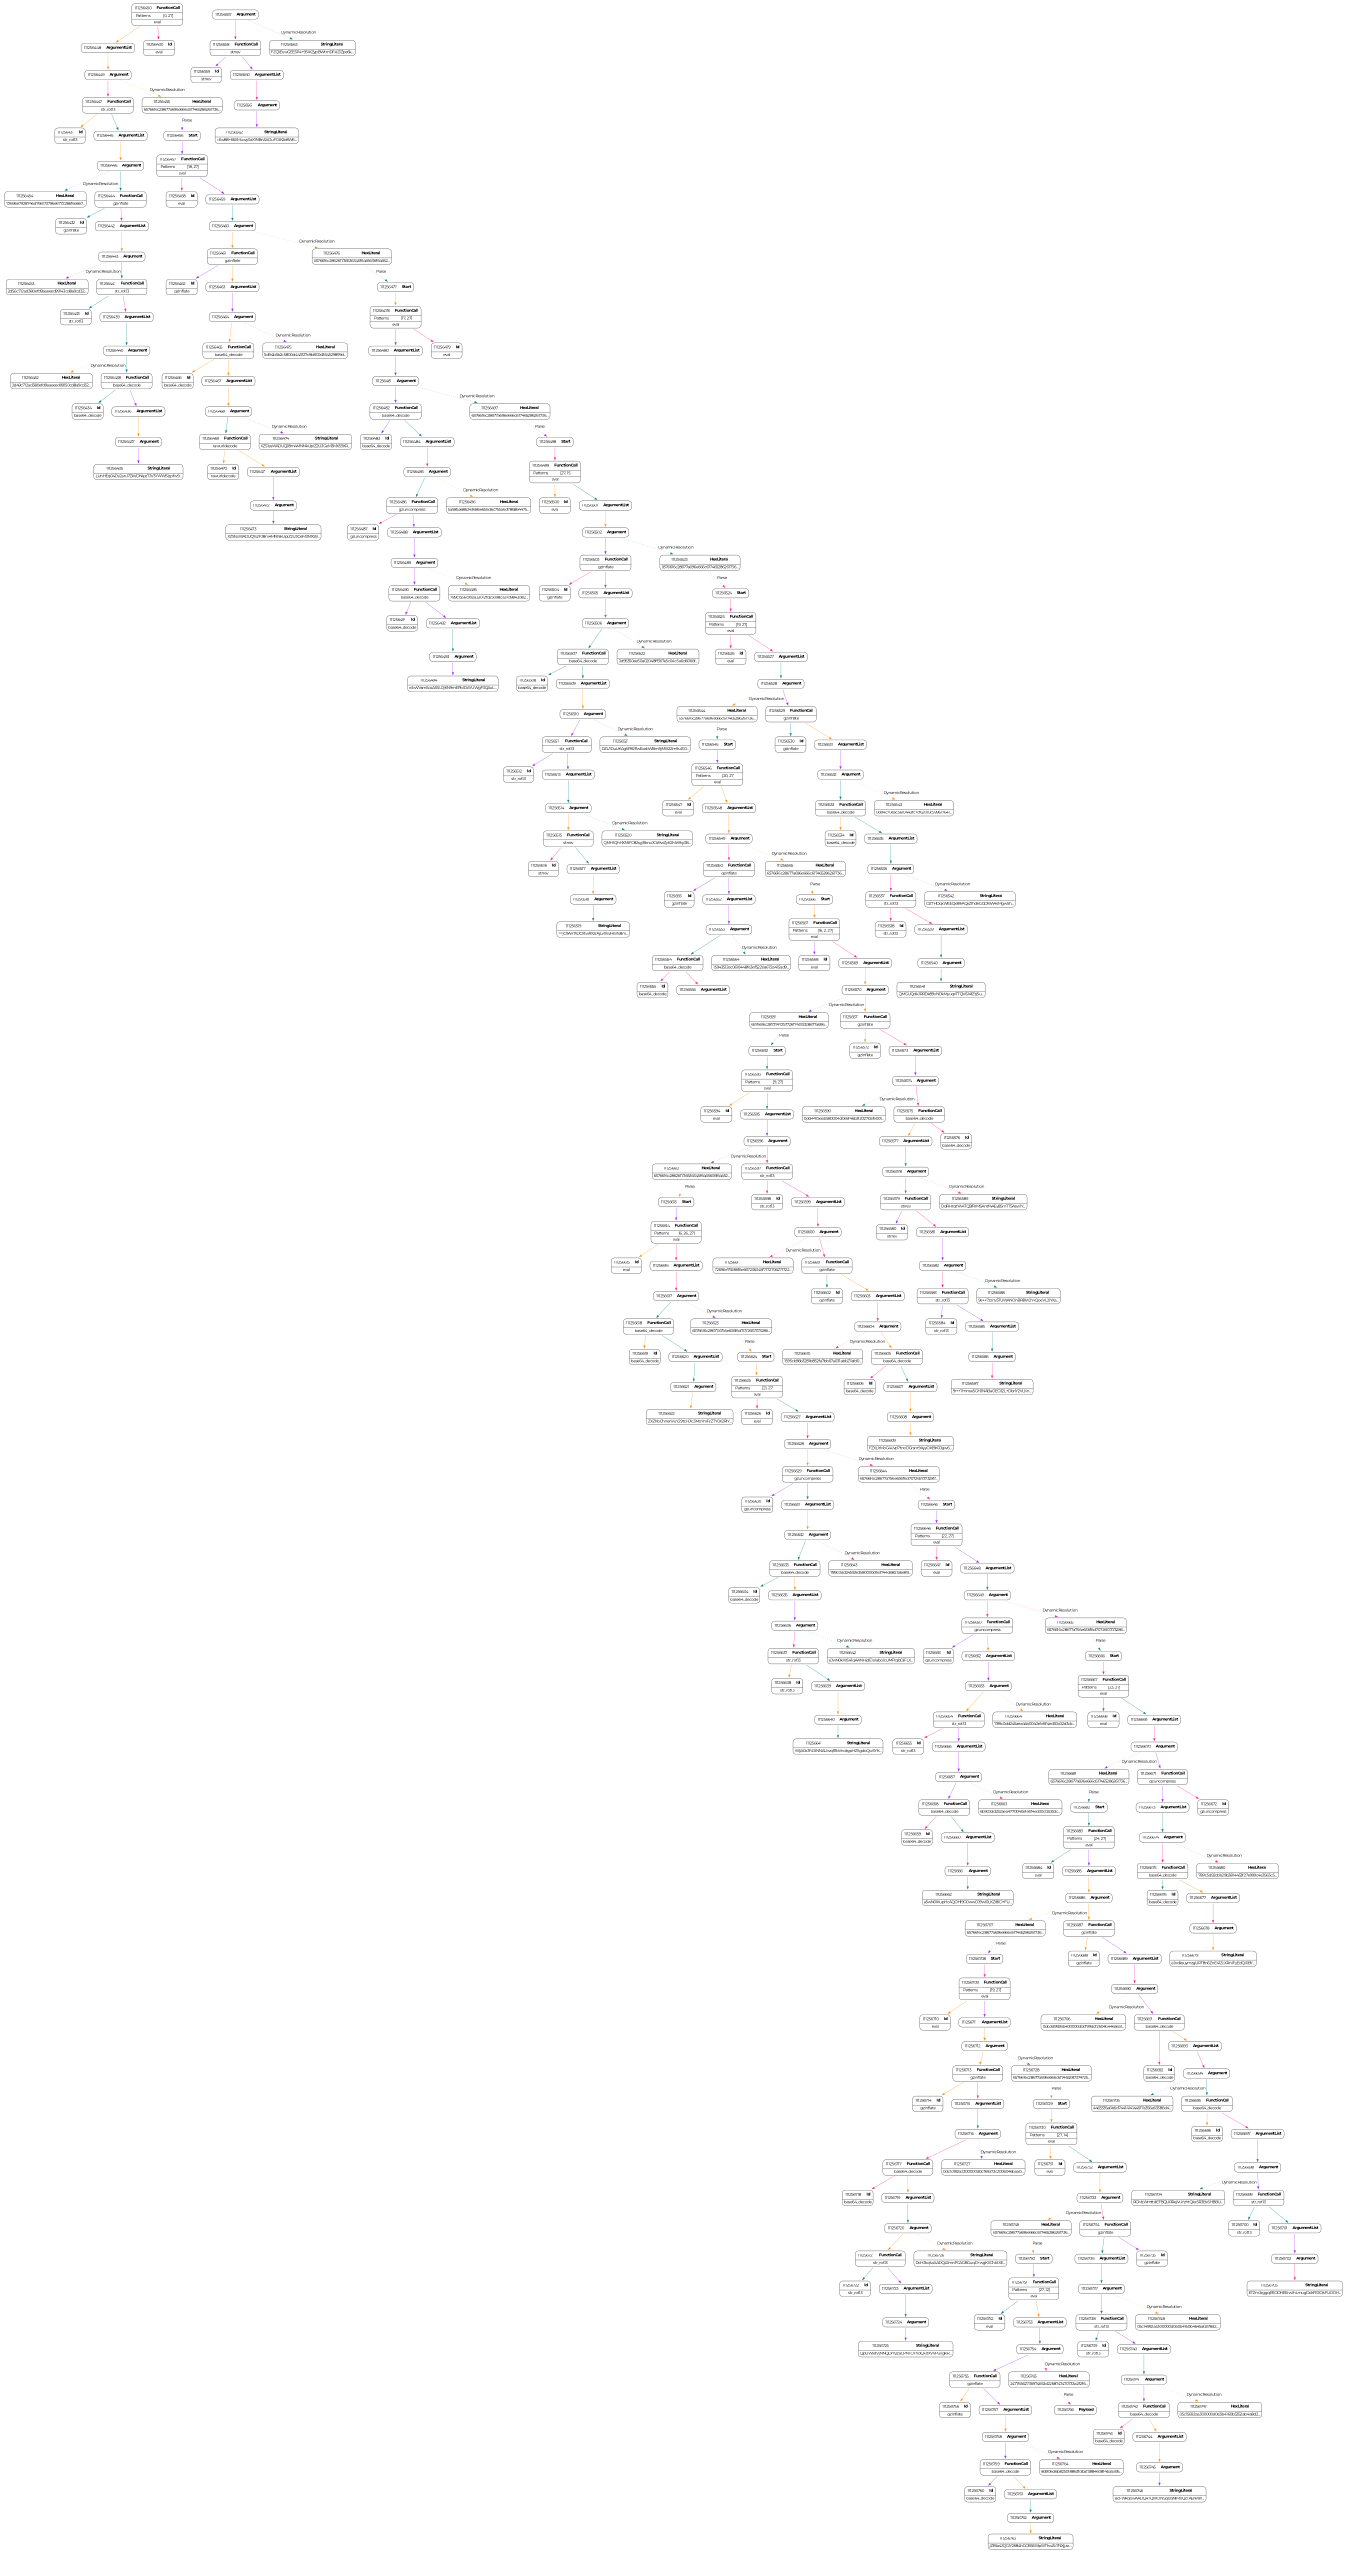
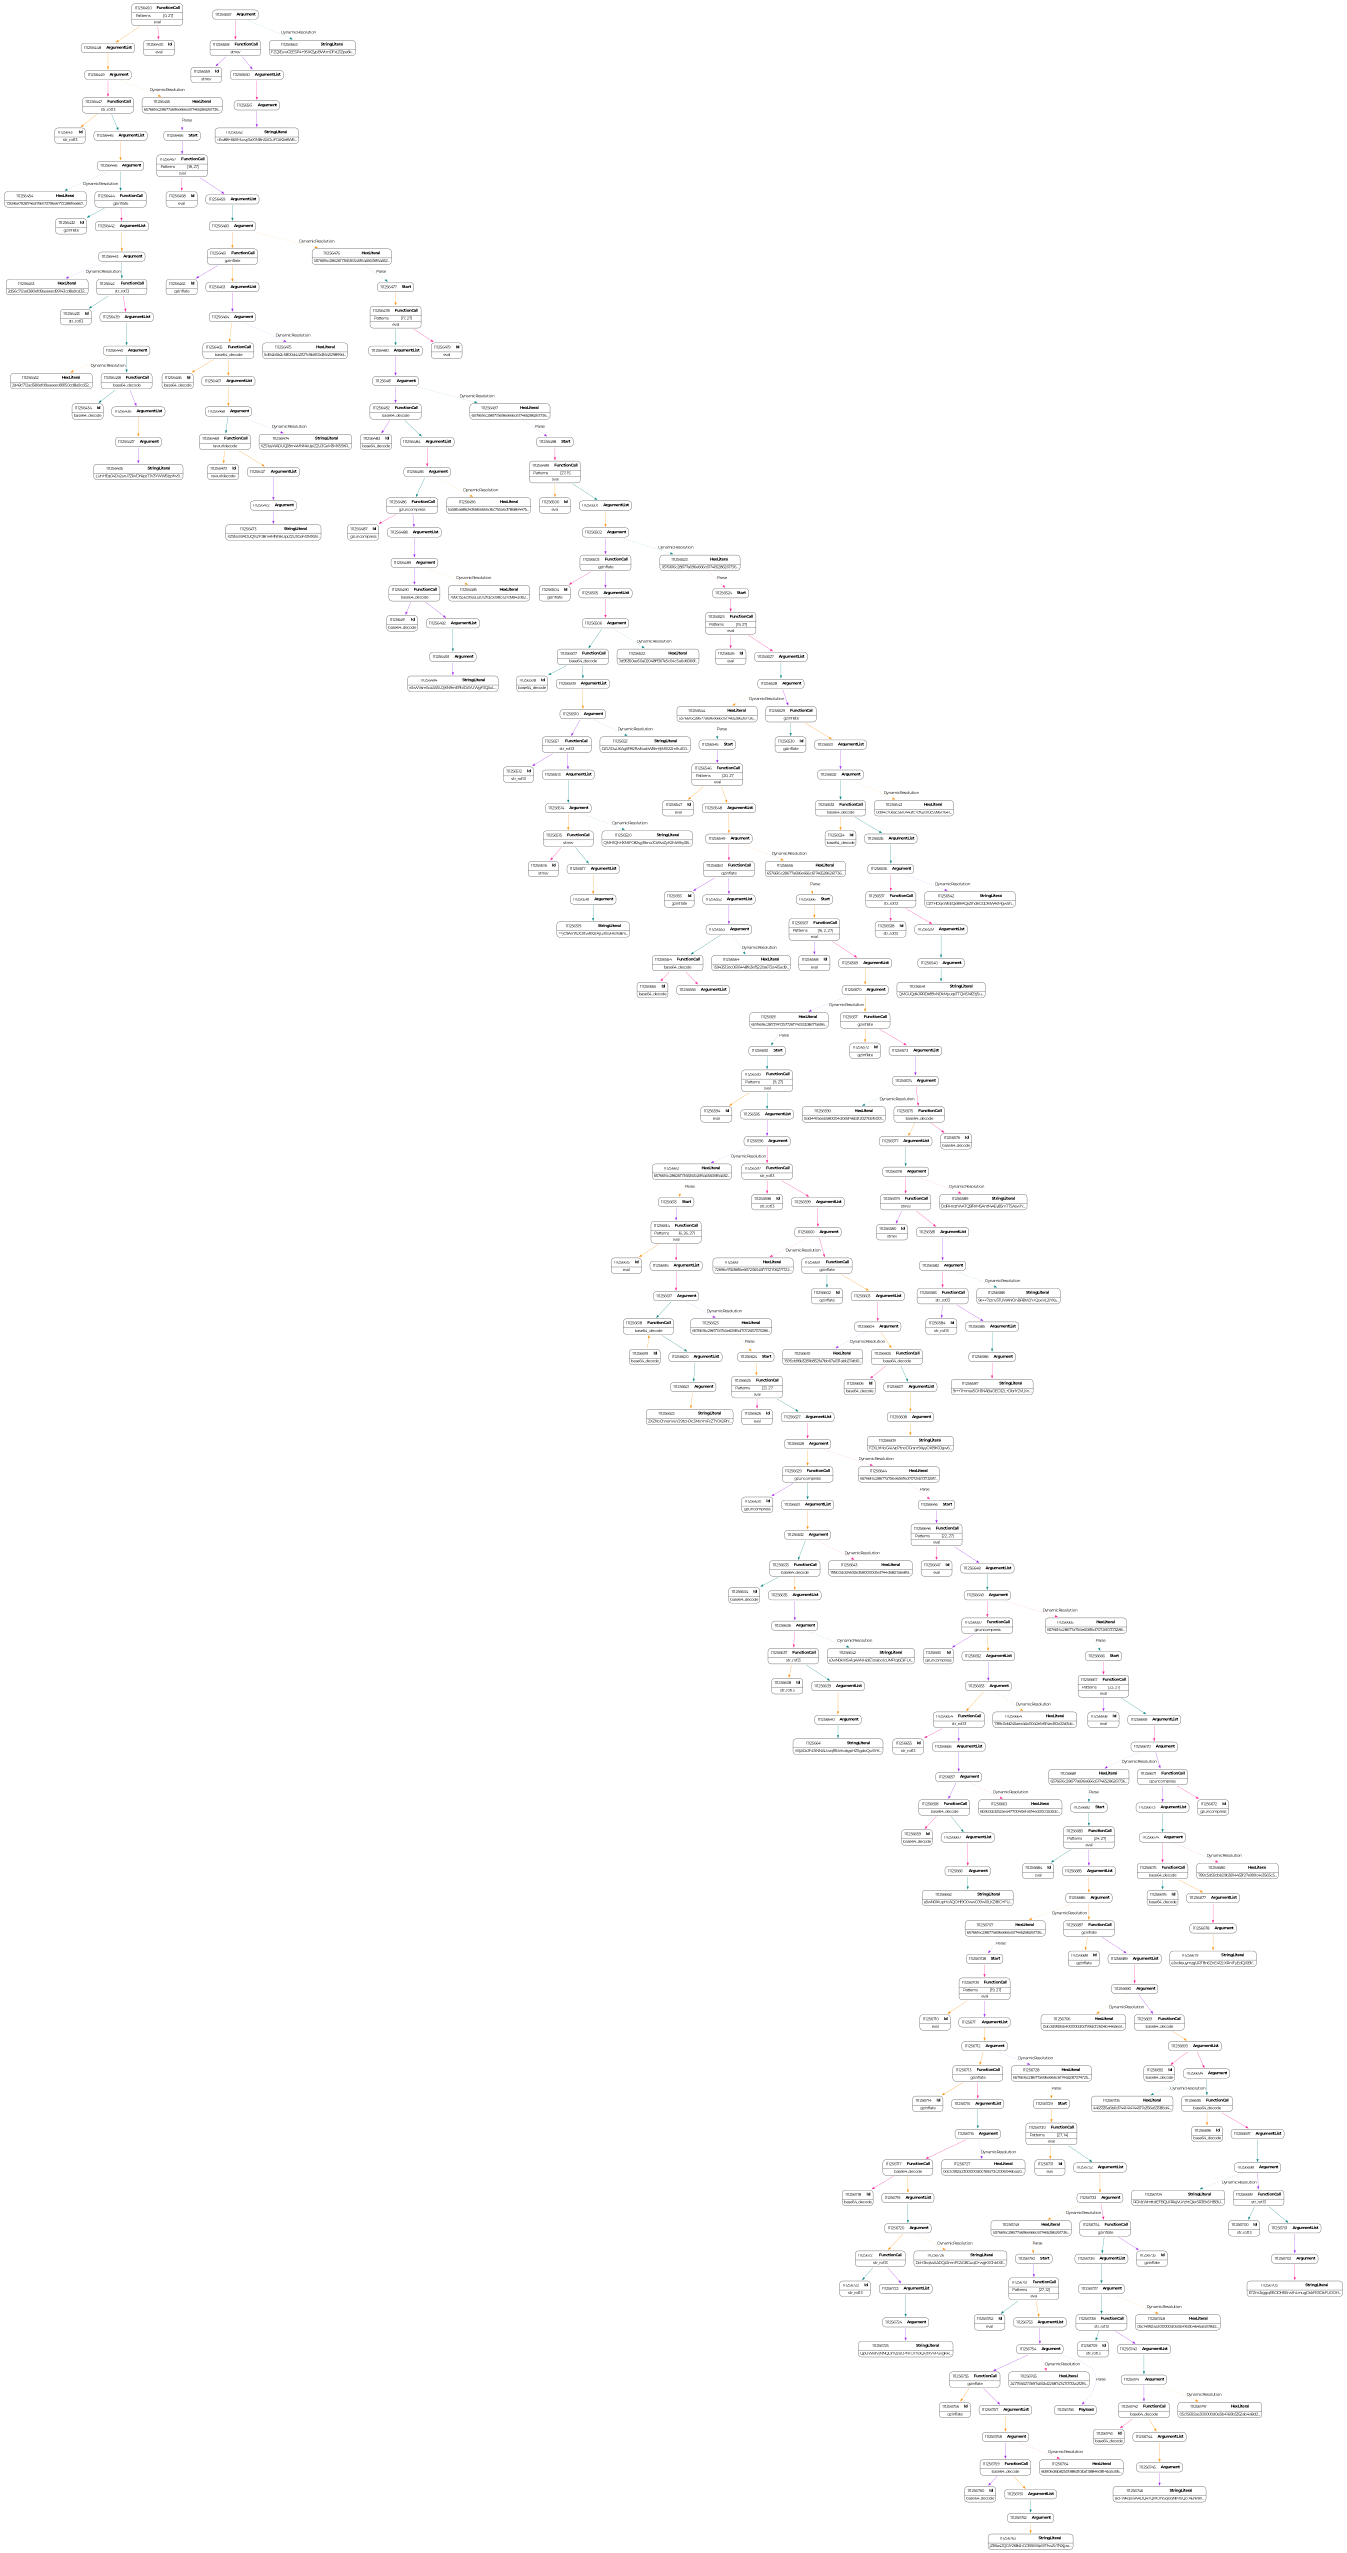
(645, 1341) -> (648, 1343)
(1159, 2047) -> (1180, 2057)
(1063, 2395) -> (1093, 2370)
